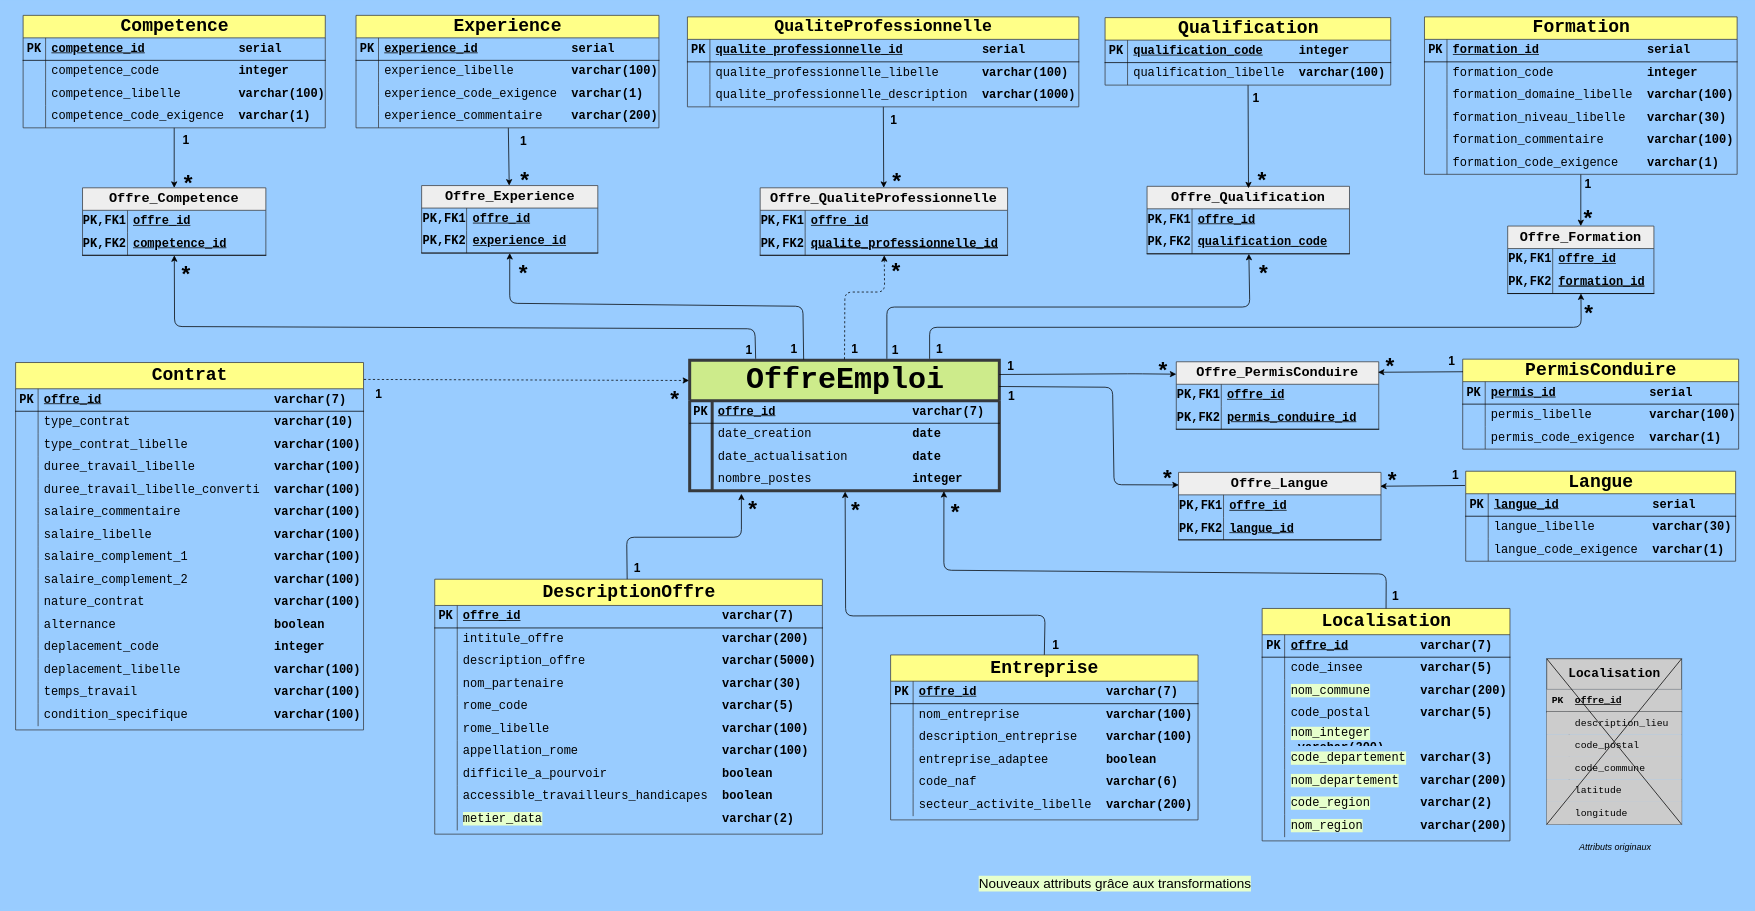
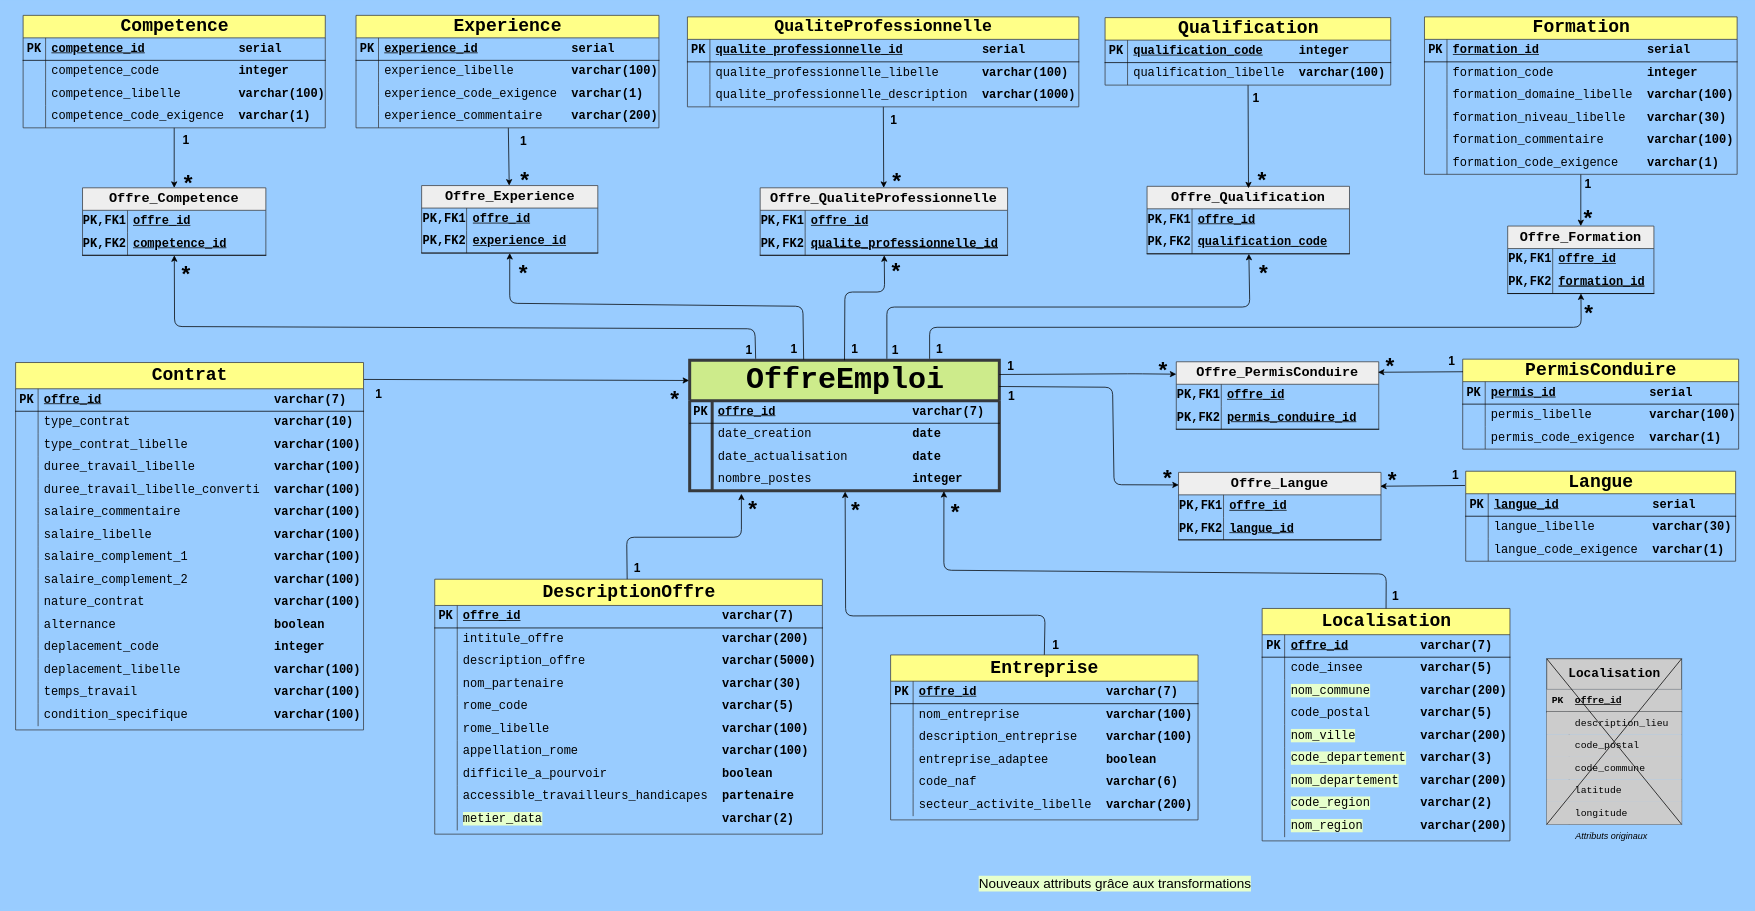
(847, 294) -> (847, 294)
(524, 380) -> (524, 380)
(1391, 736) -> (1381, 736)
(595, 797) -> (605, 797)
(1615, 848) -> (1611, 837)
